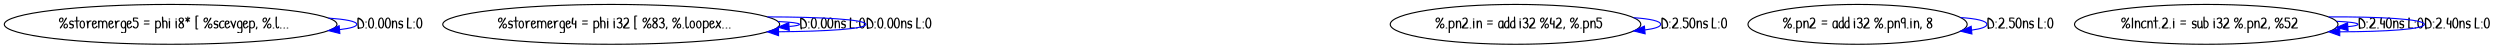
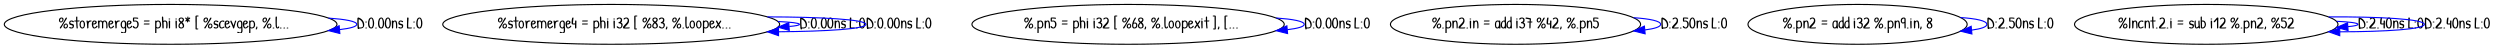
none -> (1128, 24)
(1516, 24) -> (1516, 24)
(2206, 24) -> (2206, 24)
